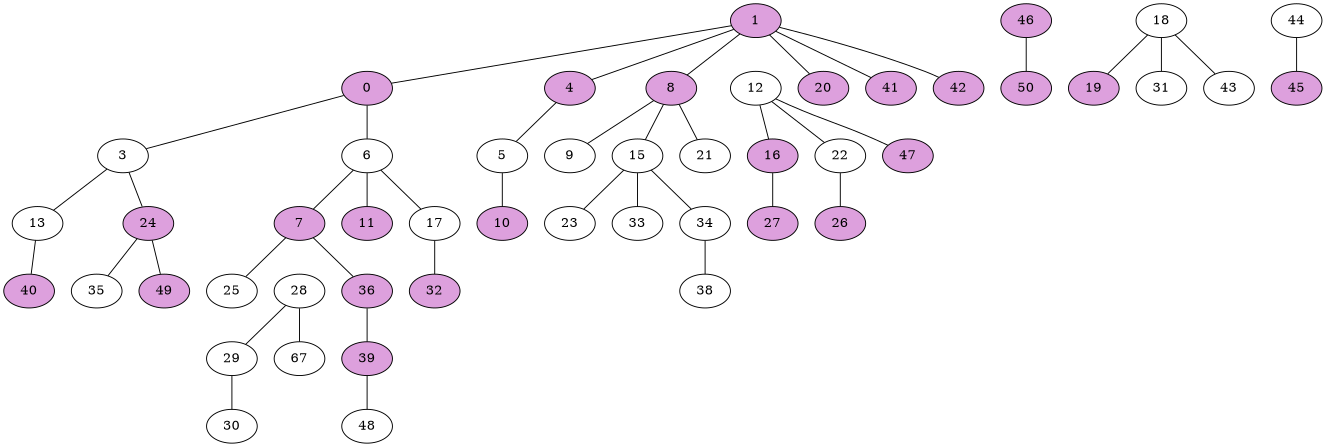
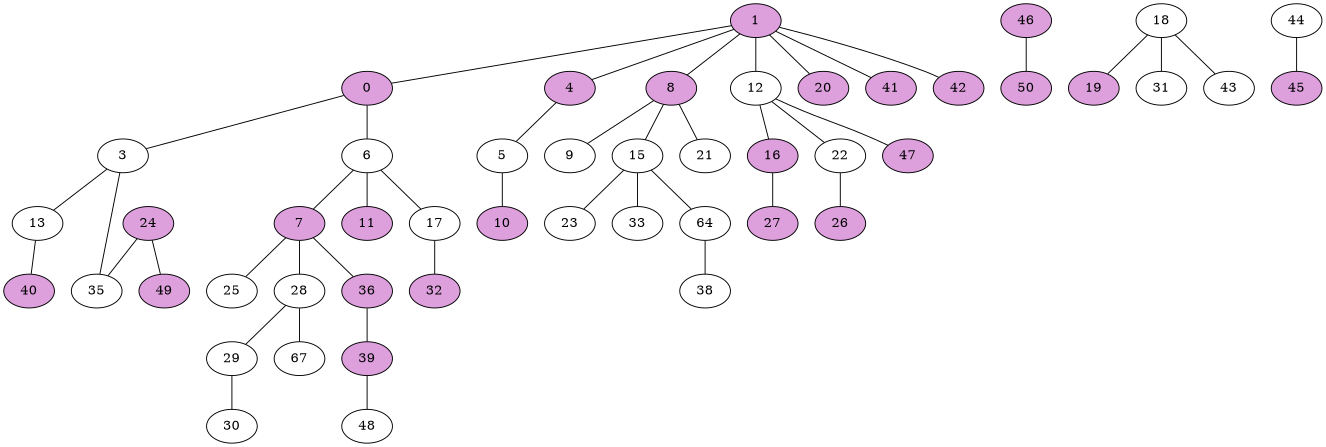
none -> (756, 55)
(136, 189) -> (110, 223)
(705, 223) -> (705, 223)
none -> (300, 257)
